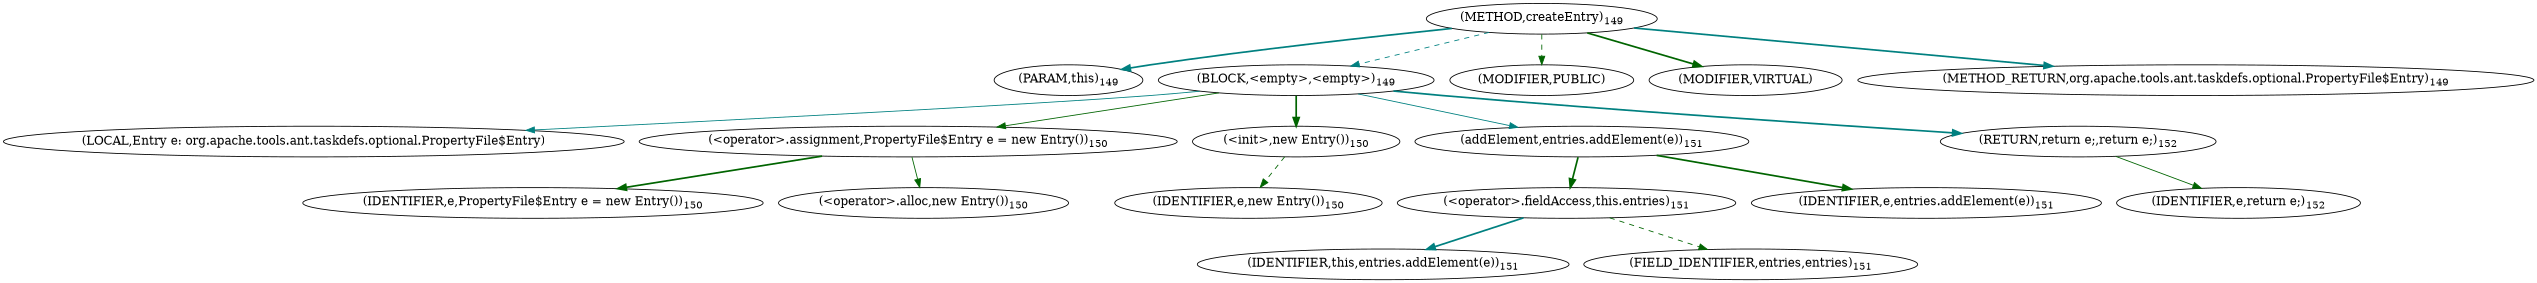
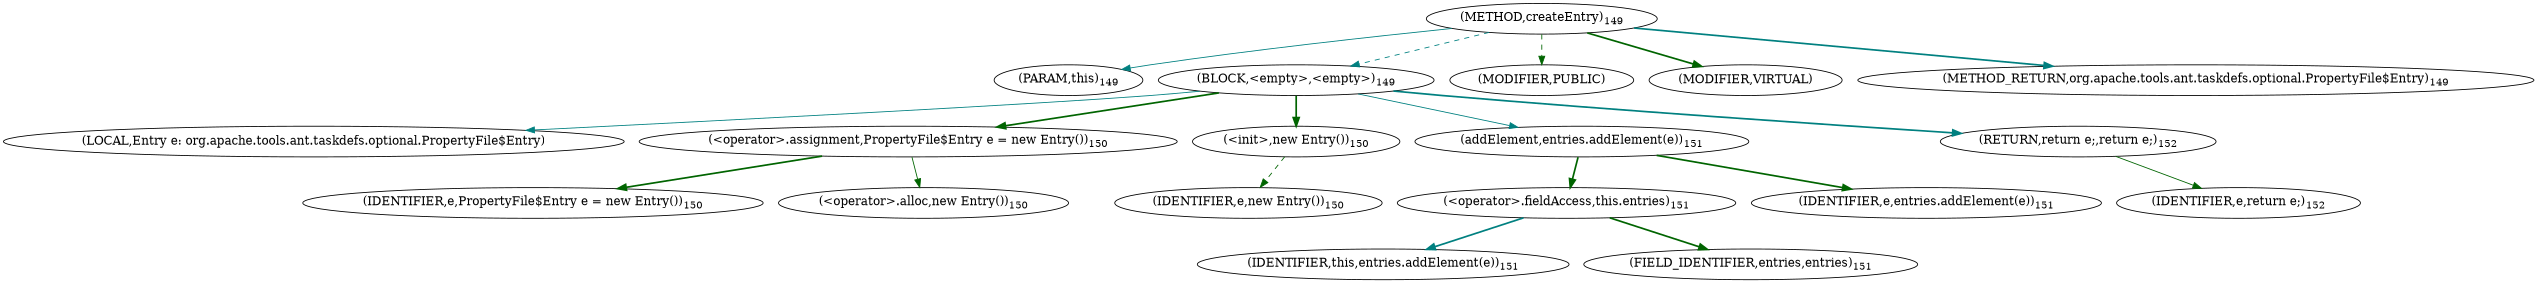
(1291, 46) -> (1291, 46)
(1112, 109) -> (1112, 109)
(1655, 232) -> (1655, 232)
